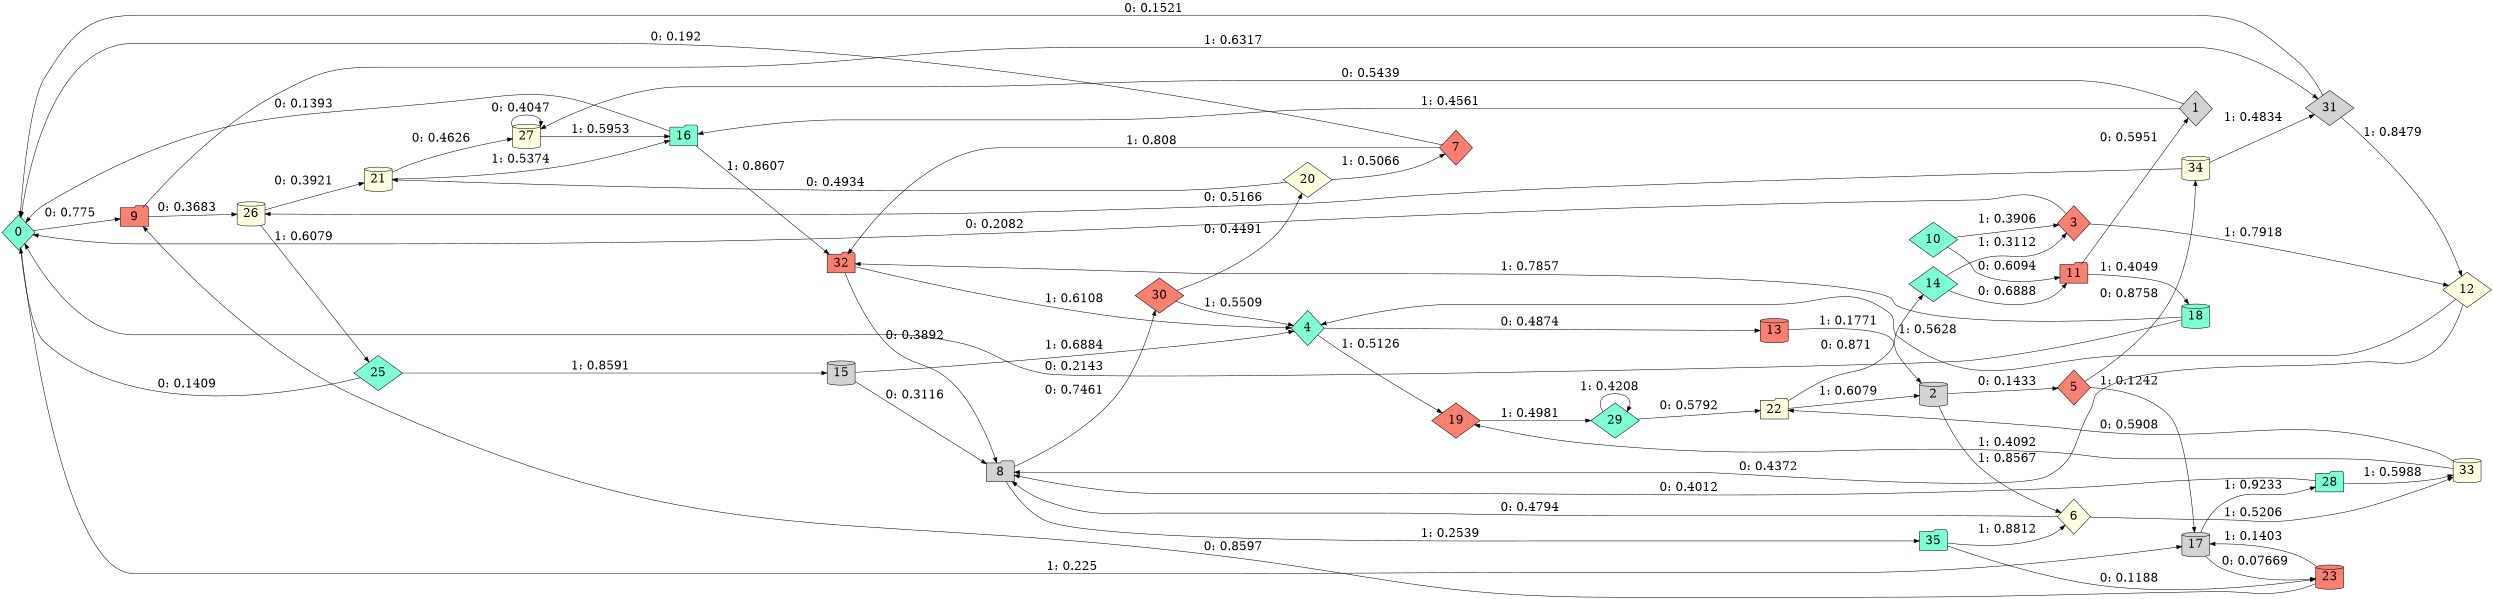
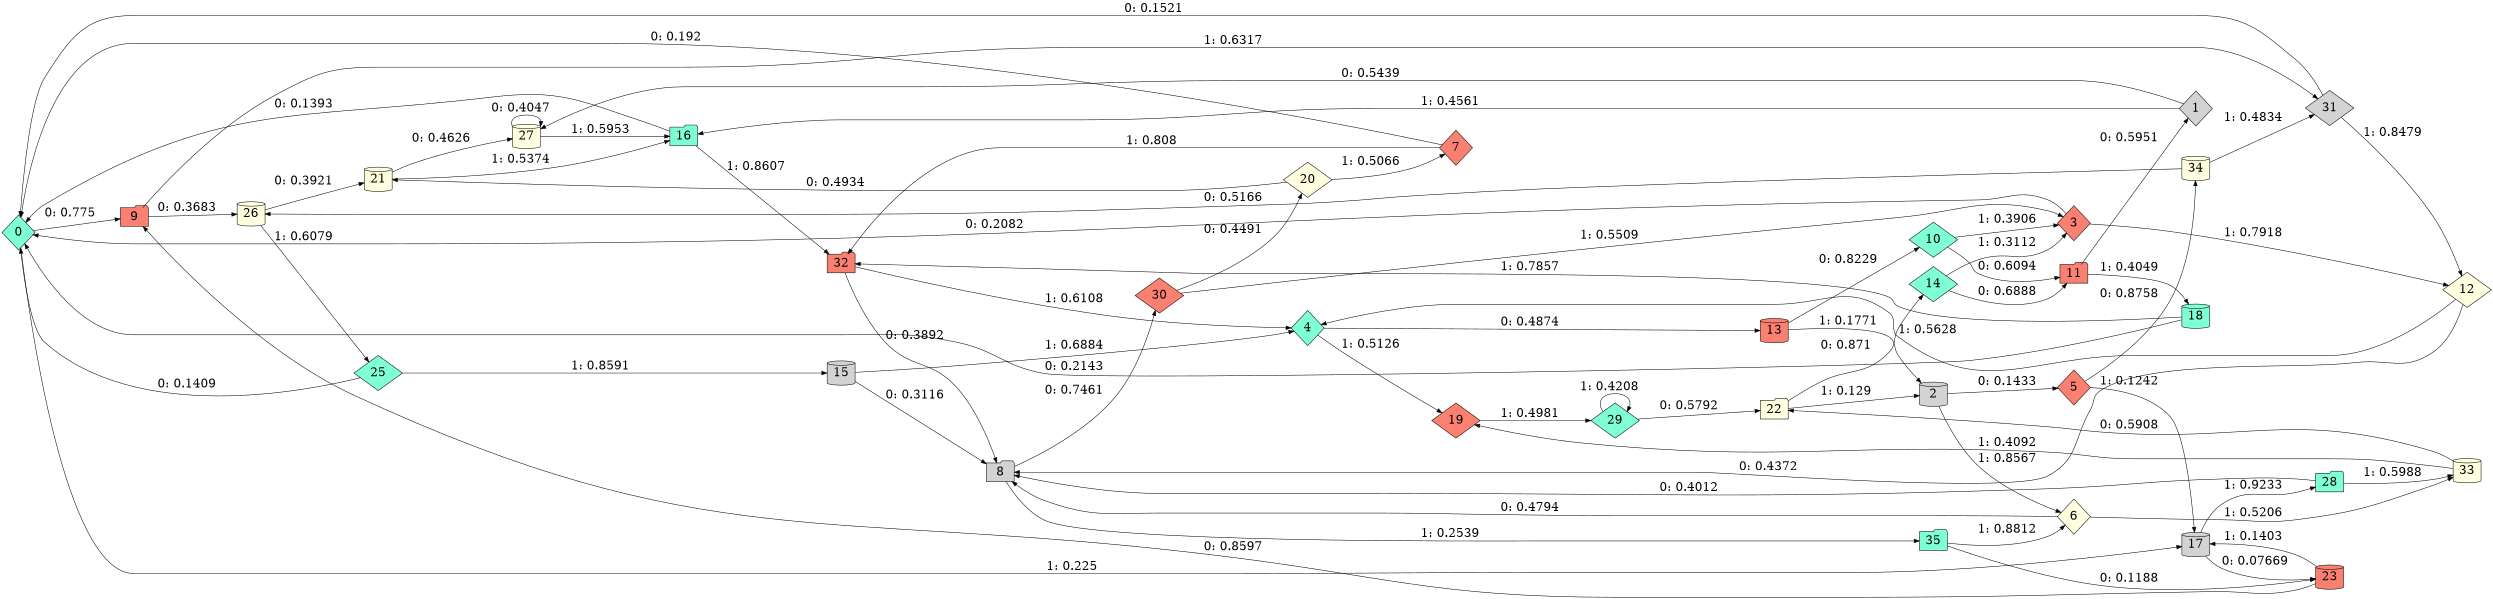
none -> (1855, 285)
(1232, 316) -> (1620, 245)
(1854, 392) -> (1854, 392)
